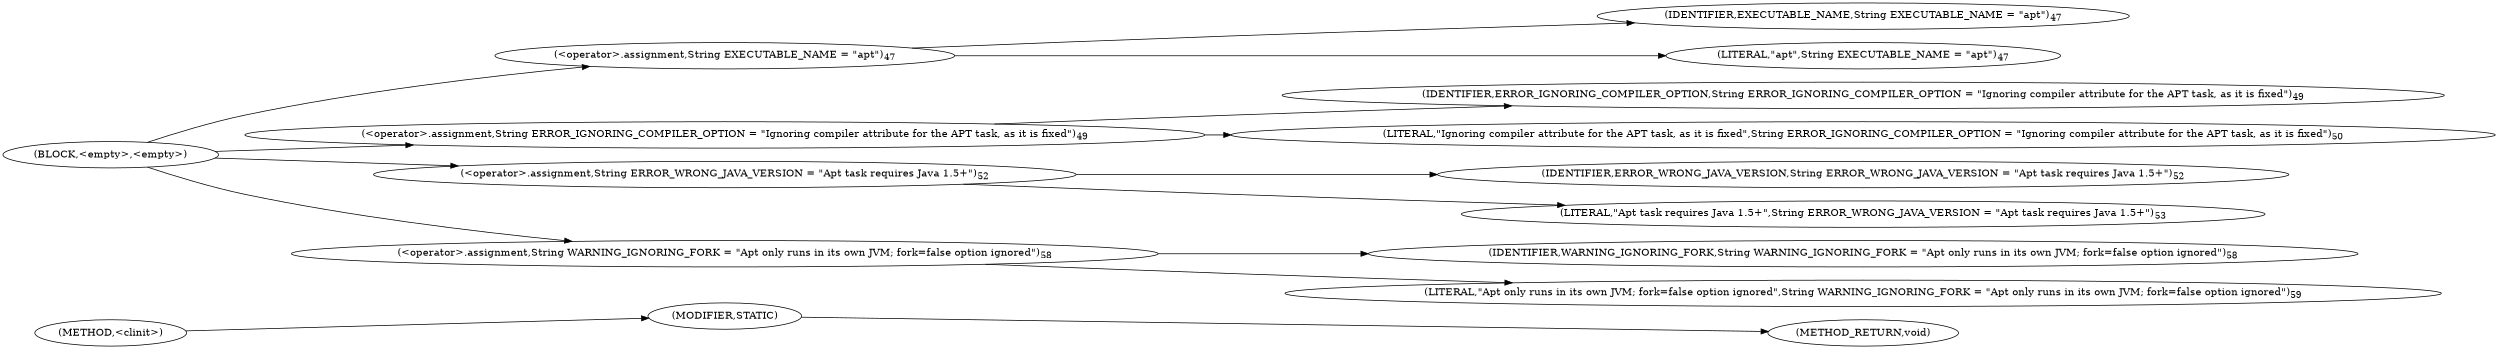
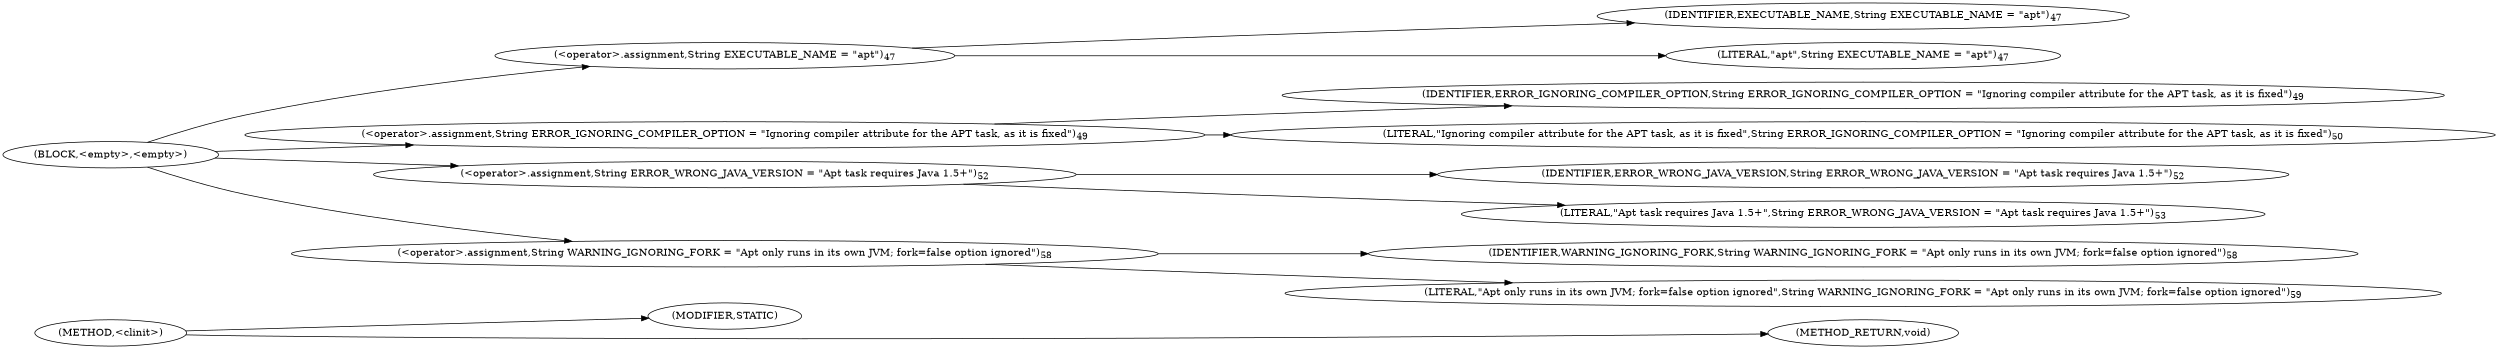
(1281, 324) -> (973, 339)
